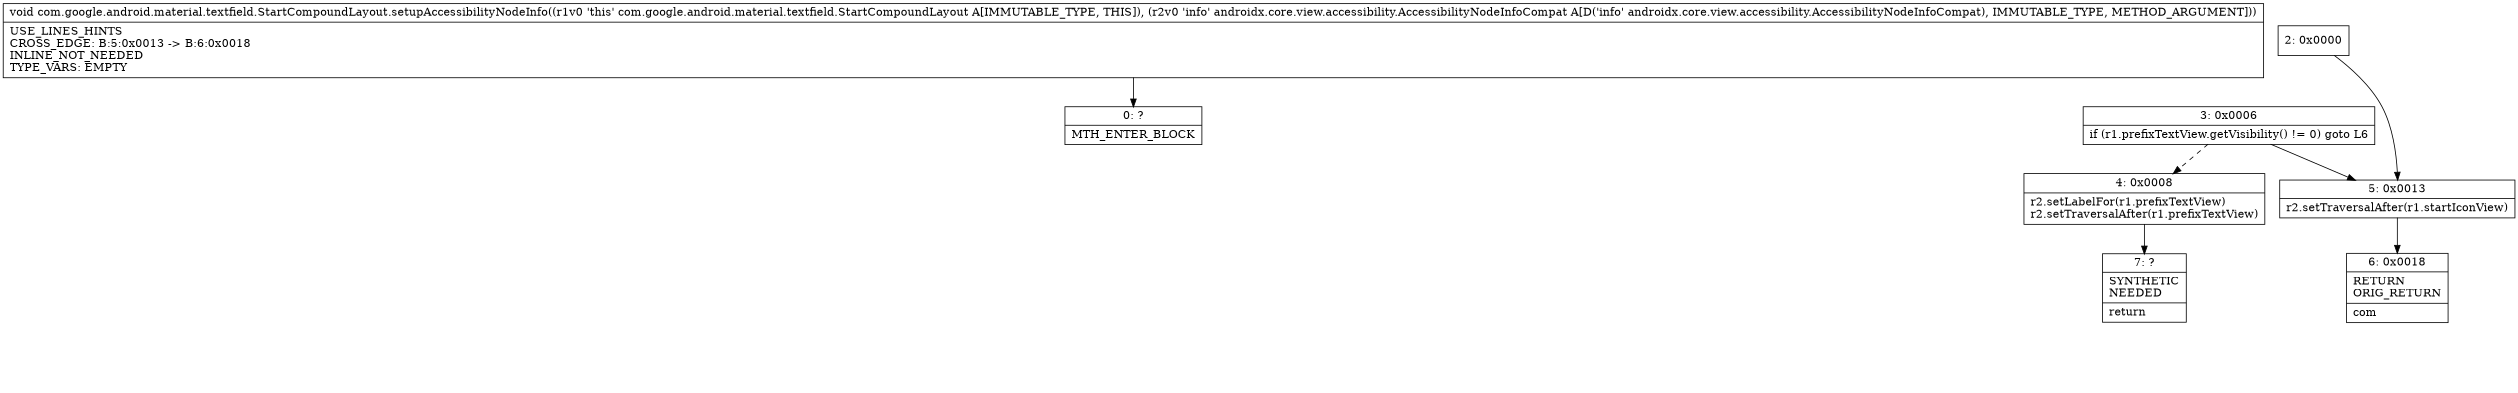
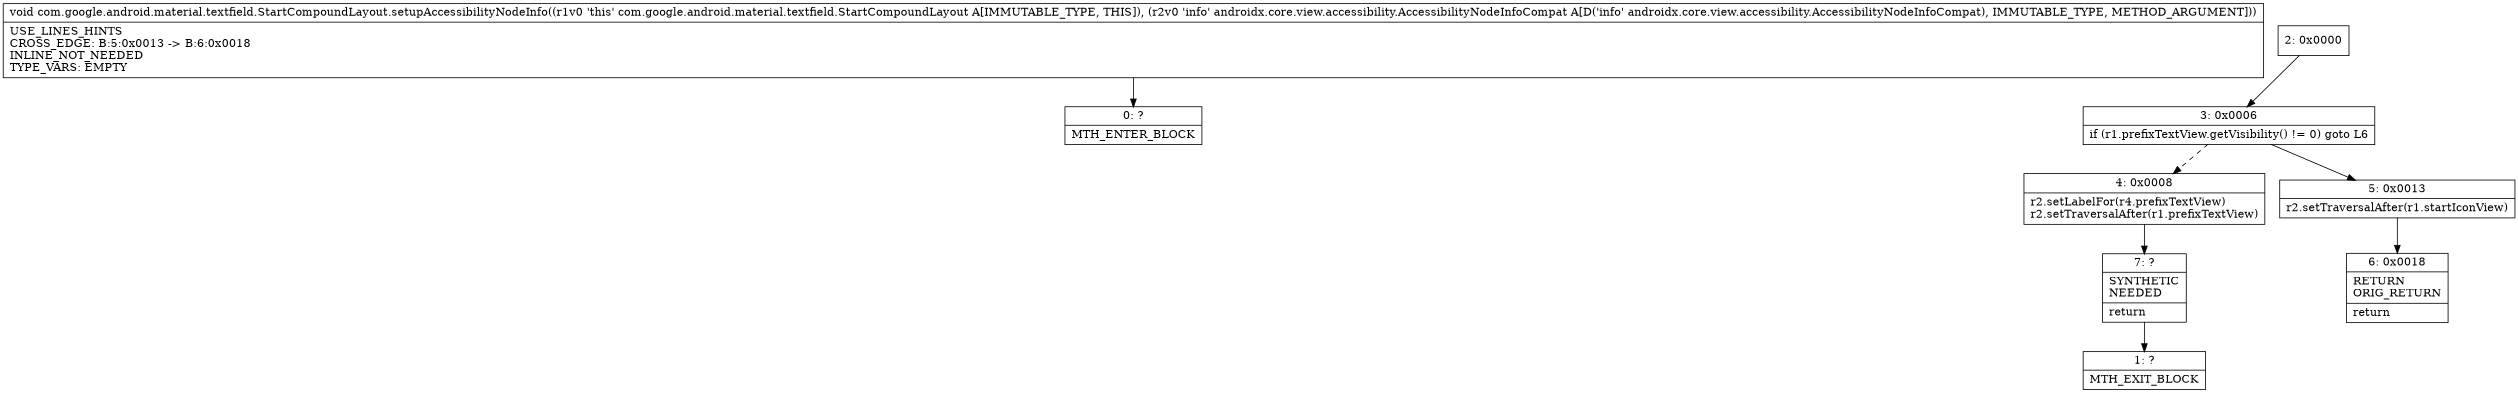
(2381, 105) -> (2276, 78)
(2128, 202) -> (2128, 202)
(2365, 313) -> (2372, 313)
none -> (2144, 371)
